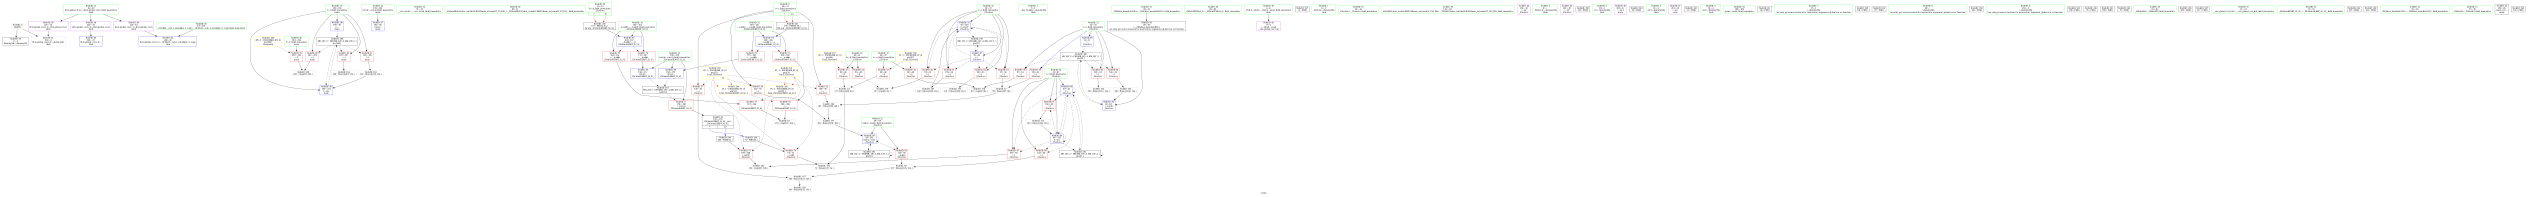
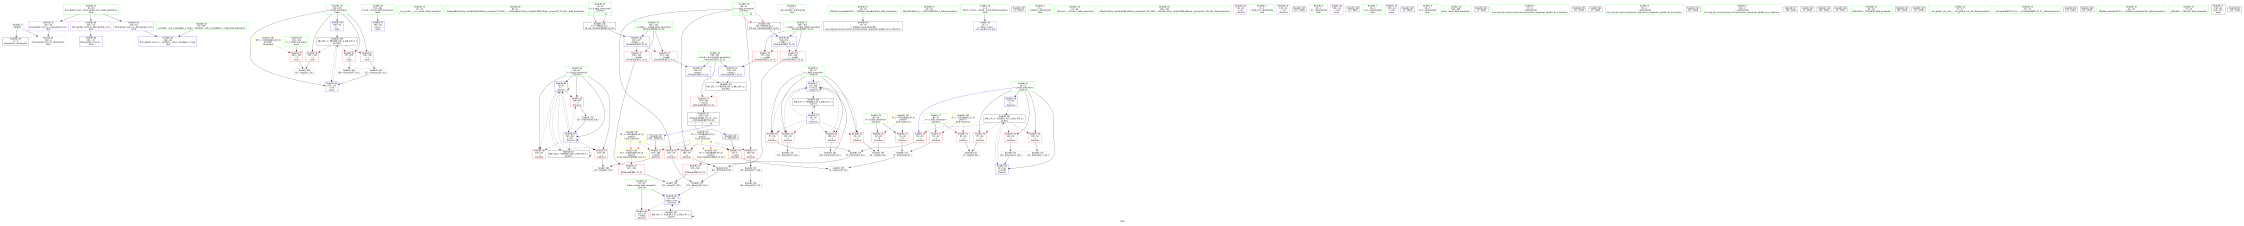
(1001, 38) -> none
(902, 167) -> none
